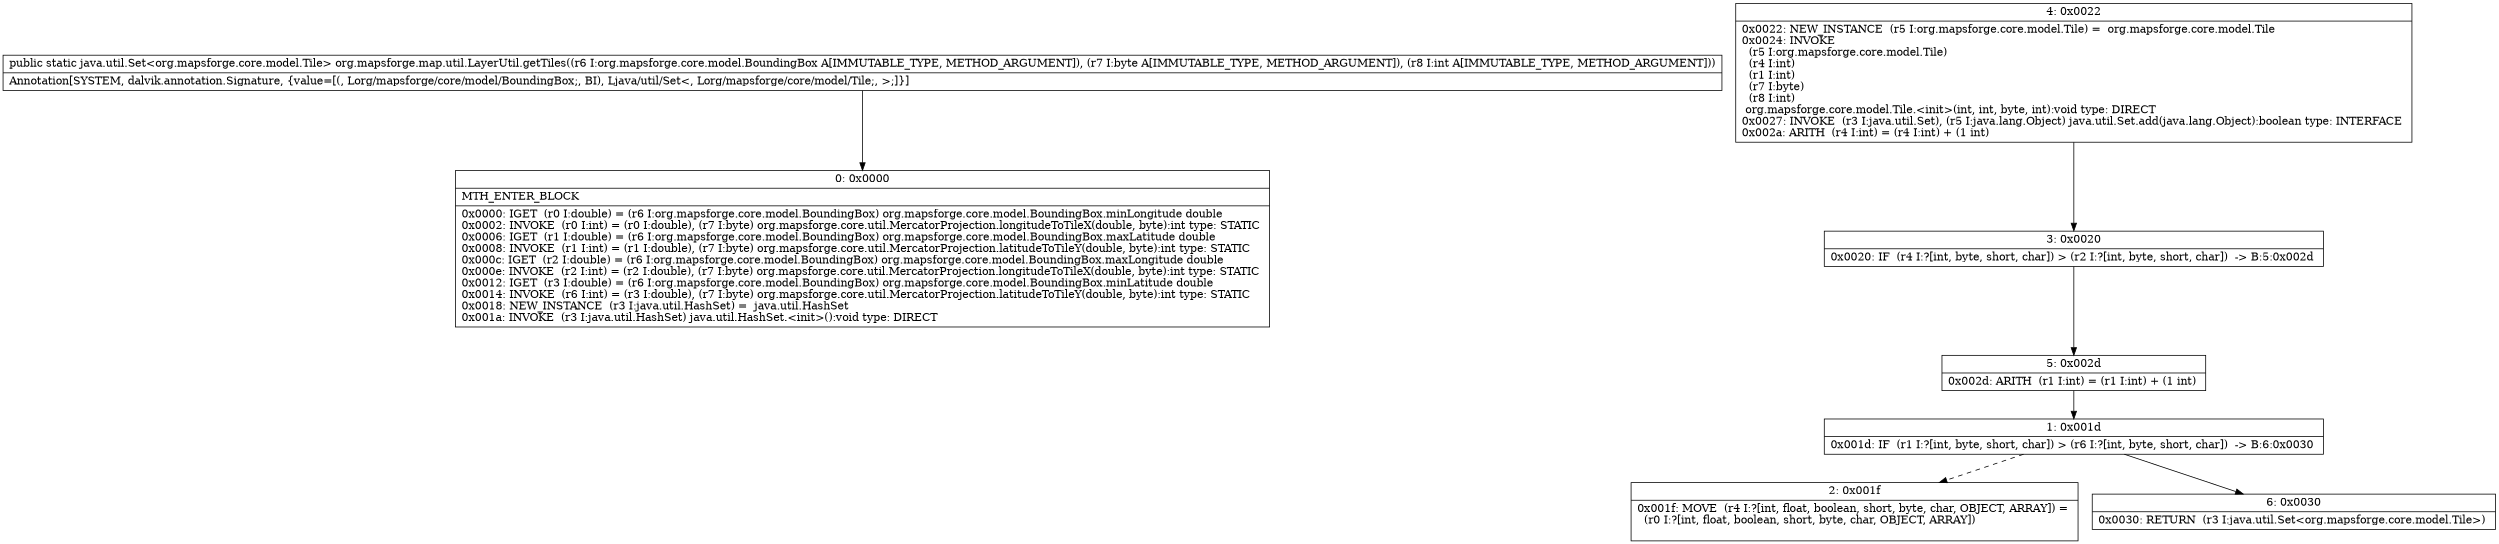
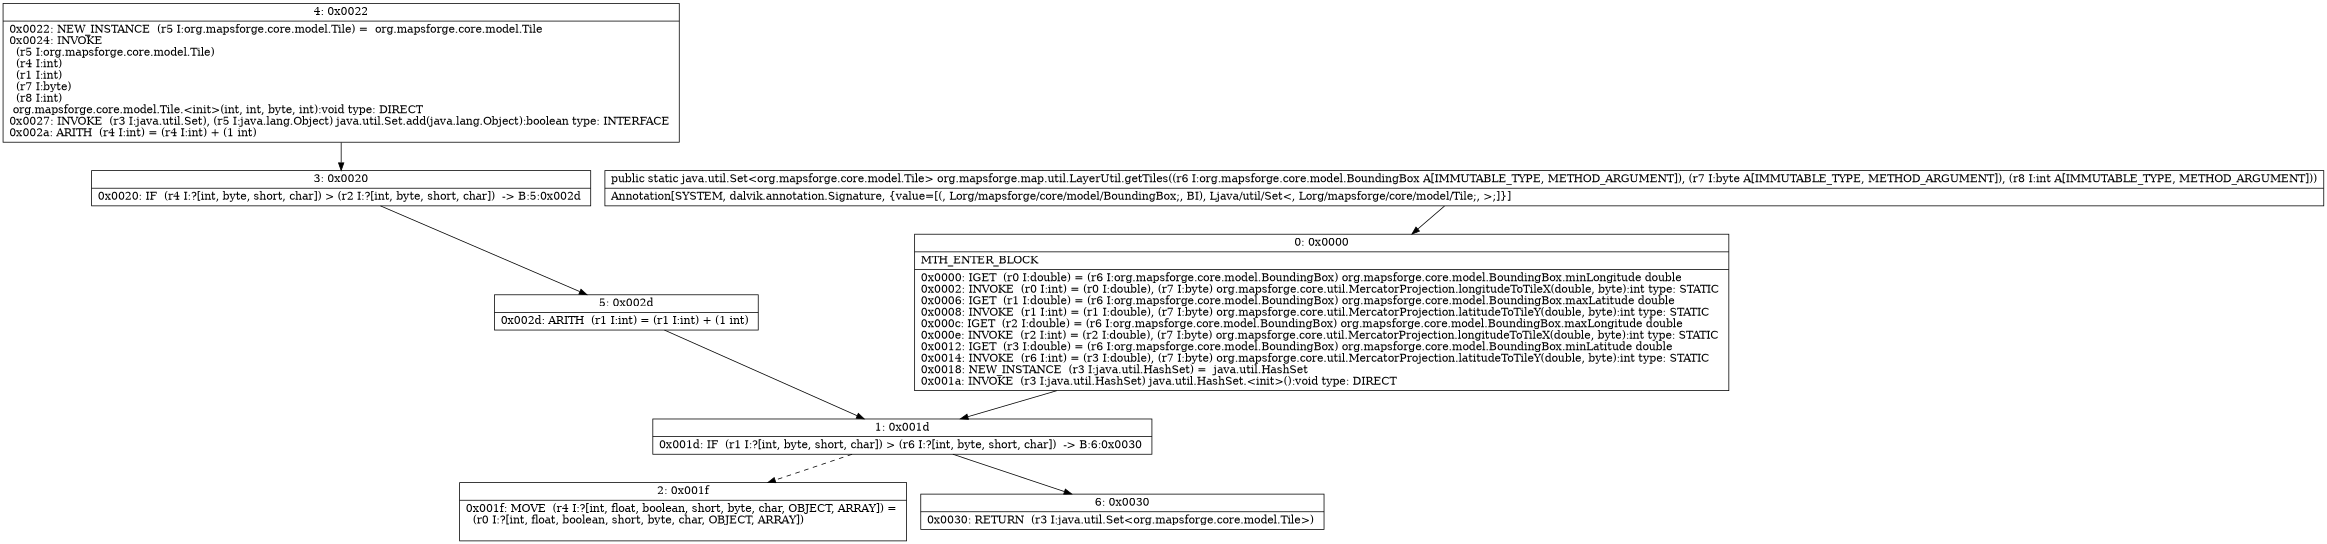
none -> (1012, 404)
